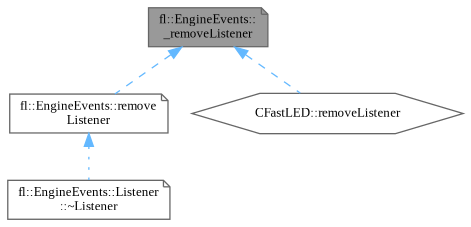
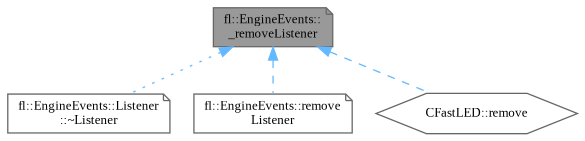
(328, 114) -> (477, 114)
(89, 163) -> (175, 73)
